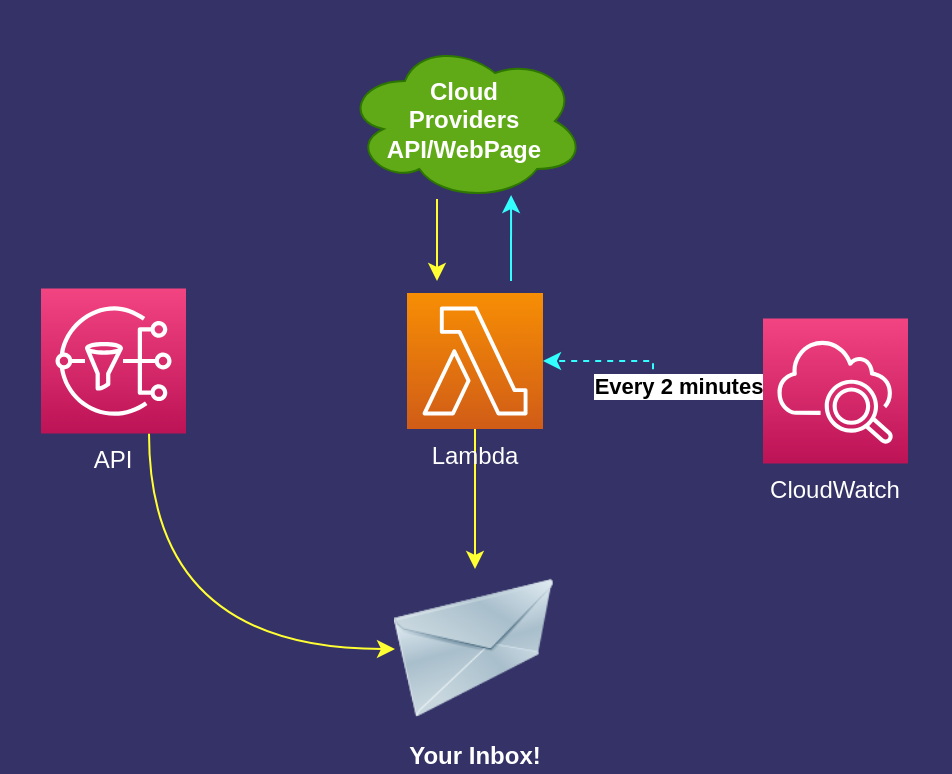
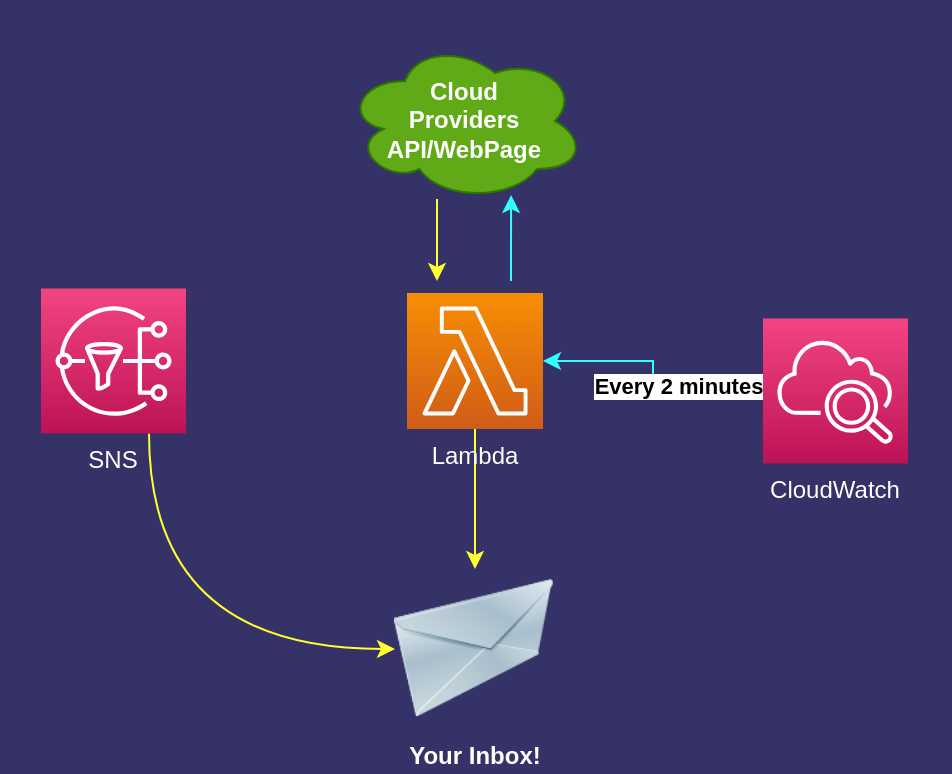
(612, 361) -> (612, 361)
(114, 461) -> (114, 461)
